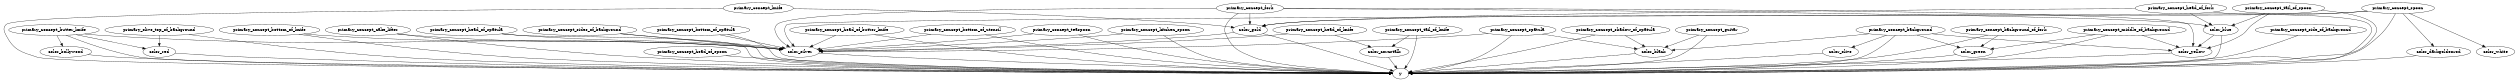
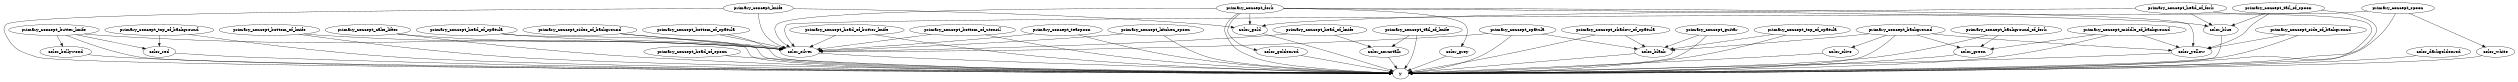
(1816, 15) -> none
(2417, 29) -> none
(159, 30) -> (159, 30)
none -> (1802, 30)
(2207, 40) -> (2248, 41)
(1090, 43) -> (765, 35)
none -> (1282, 52)
none -> (1457, 52)
none -> (1947, 70)
